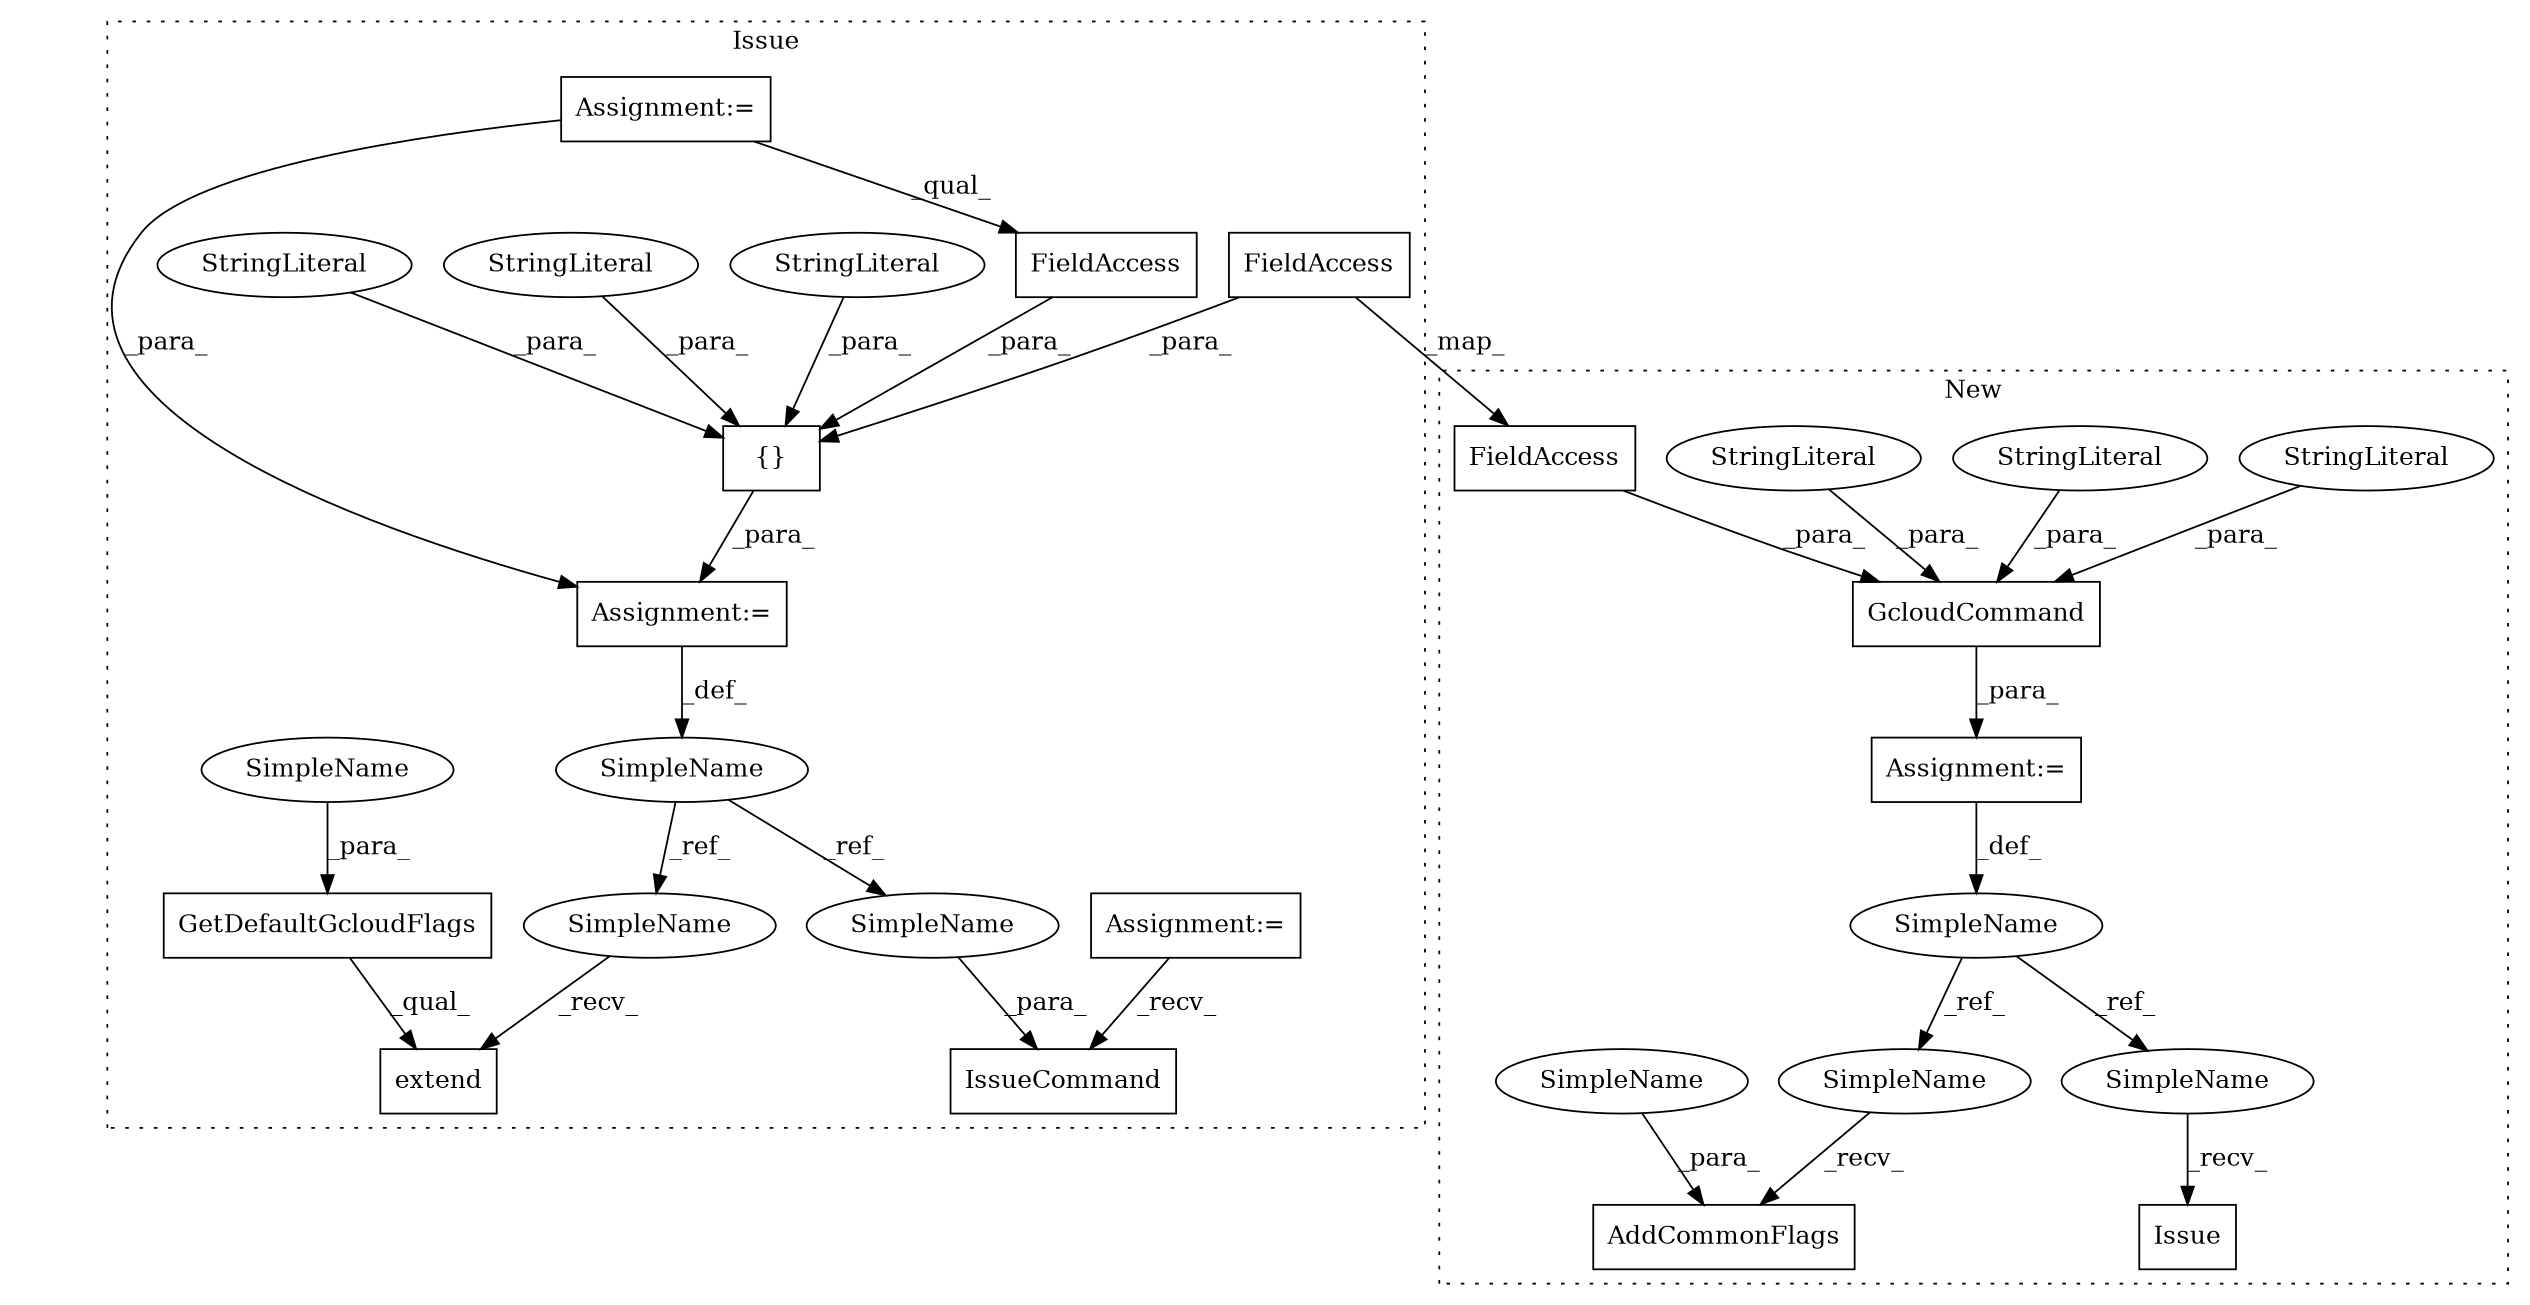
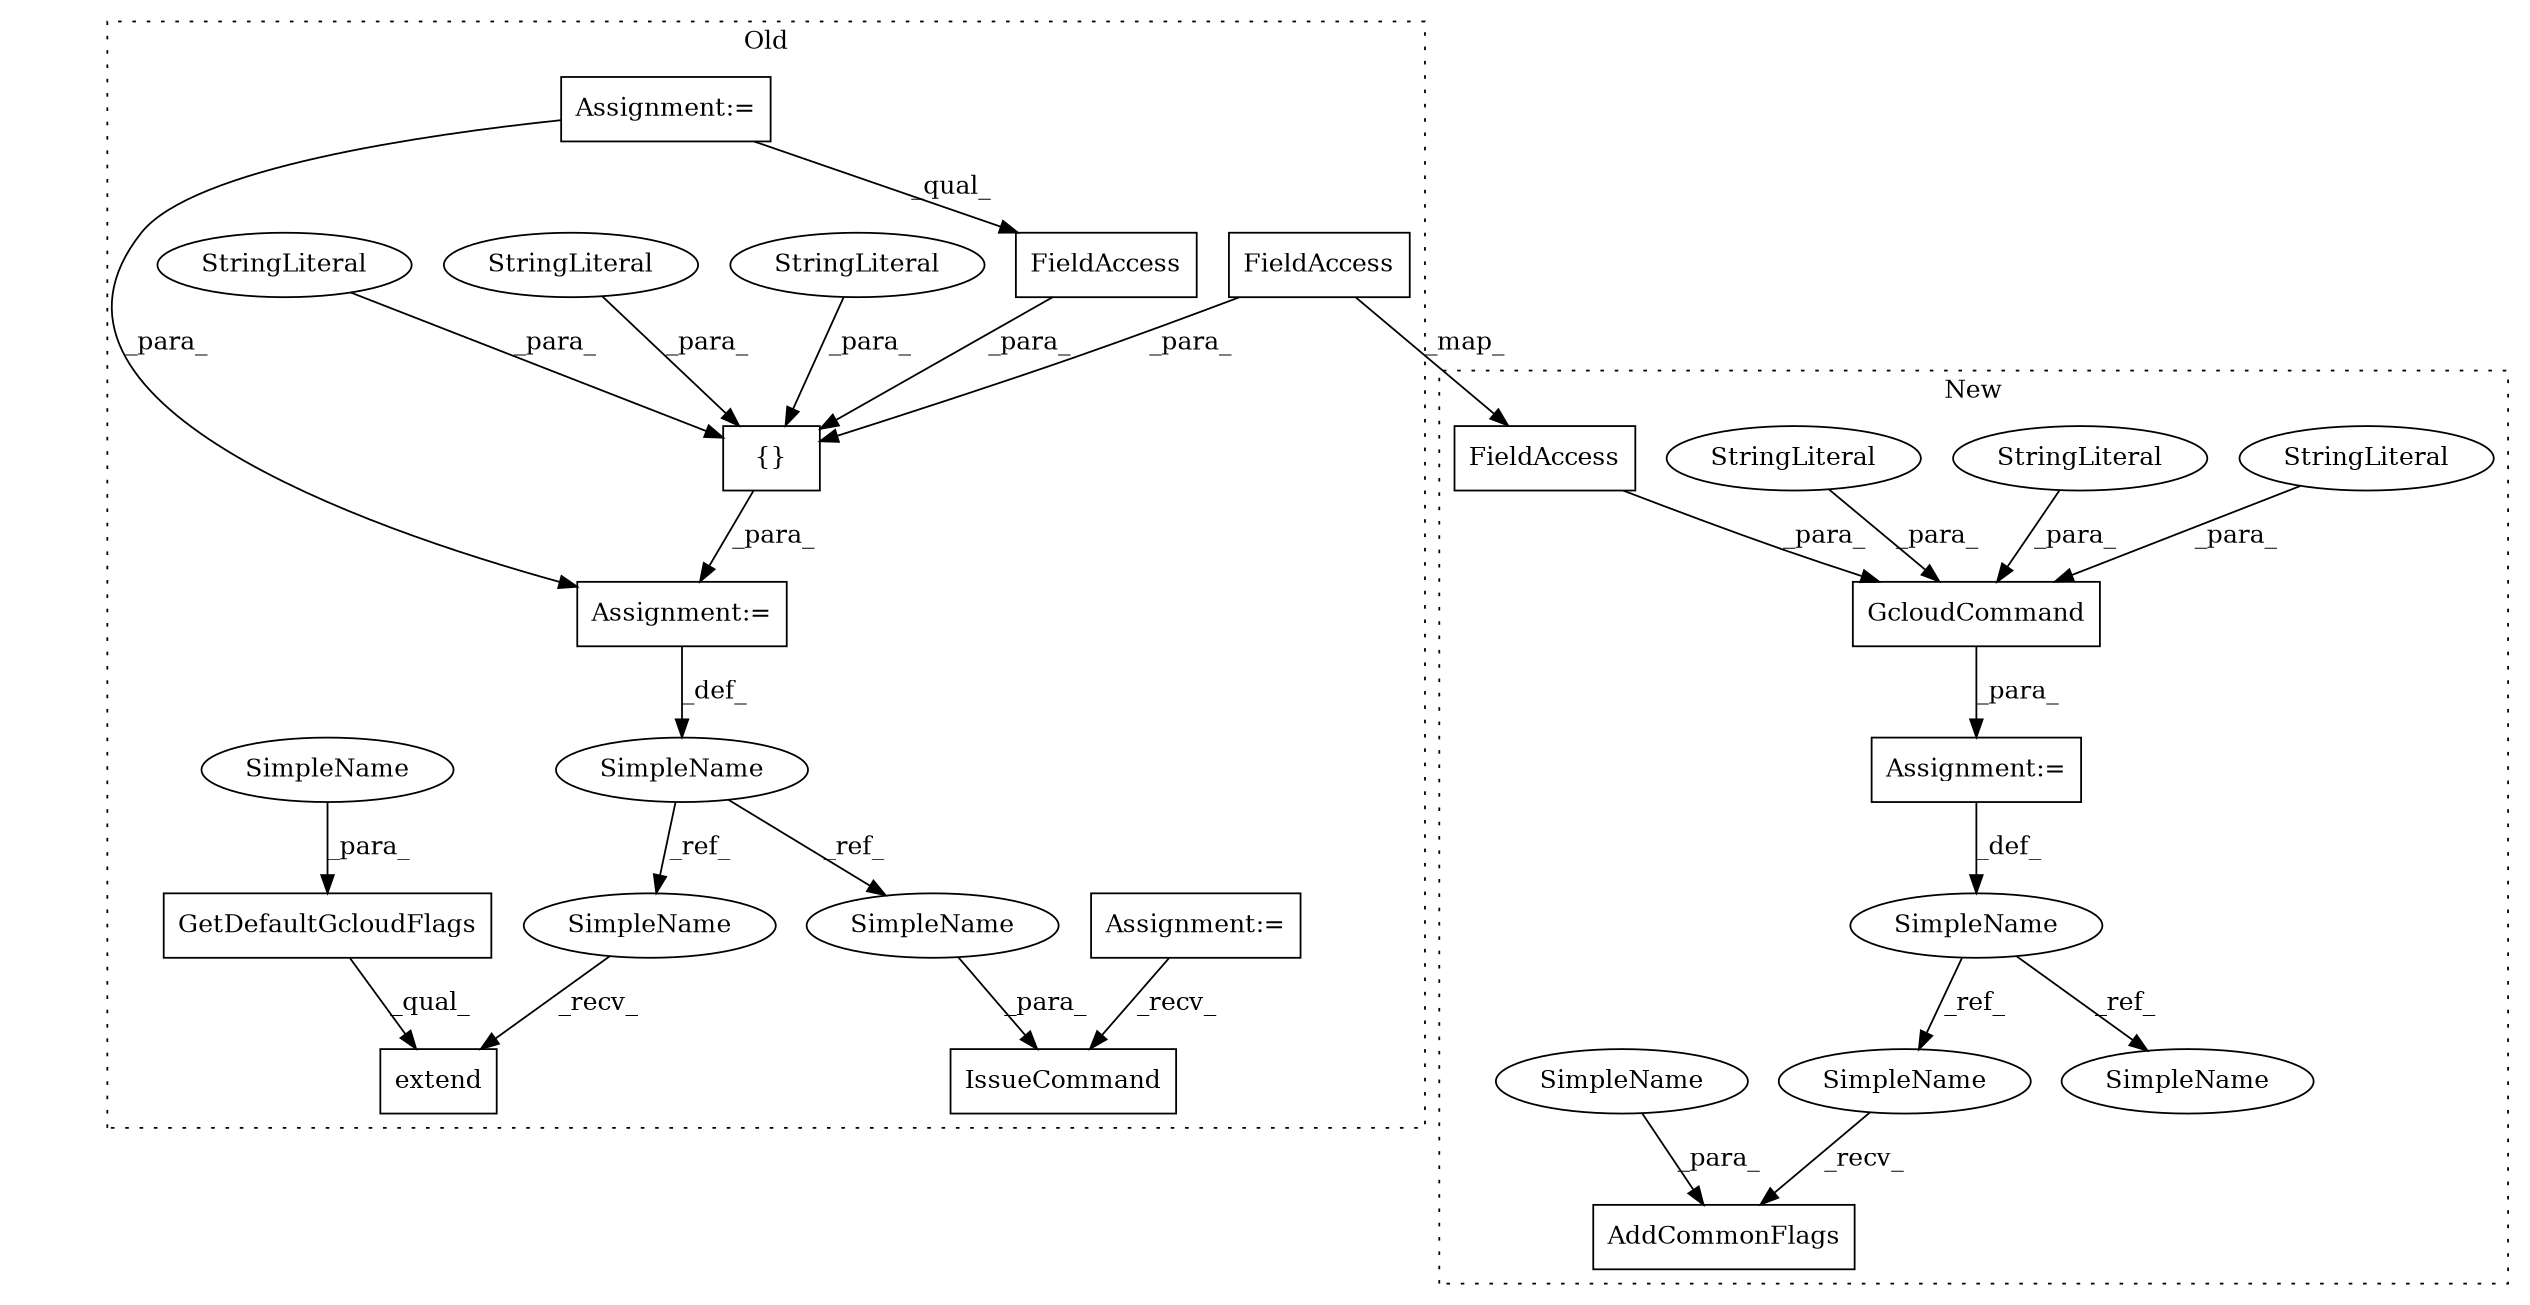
(766, 42) -> (766, 42)
(2188, 1237) -> none
